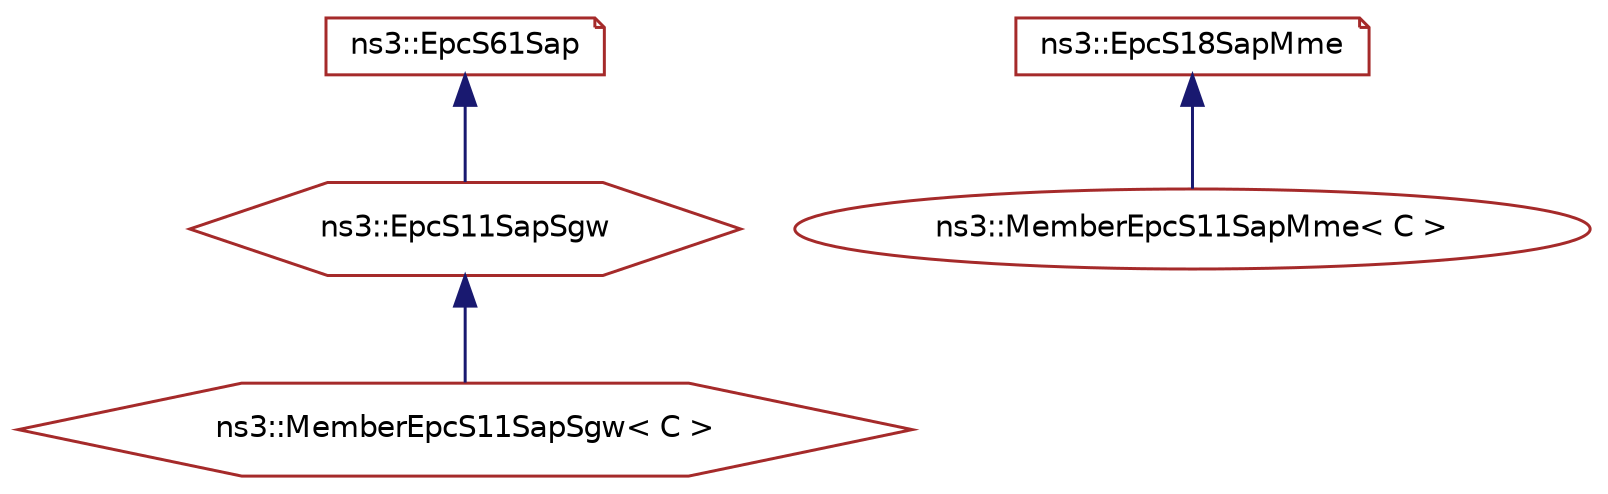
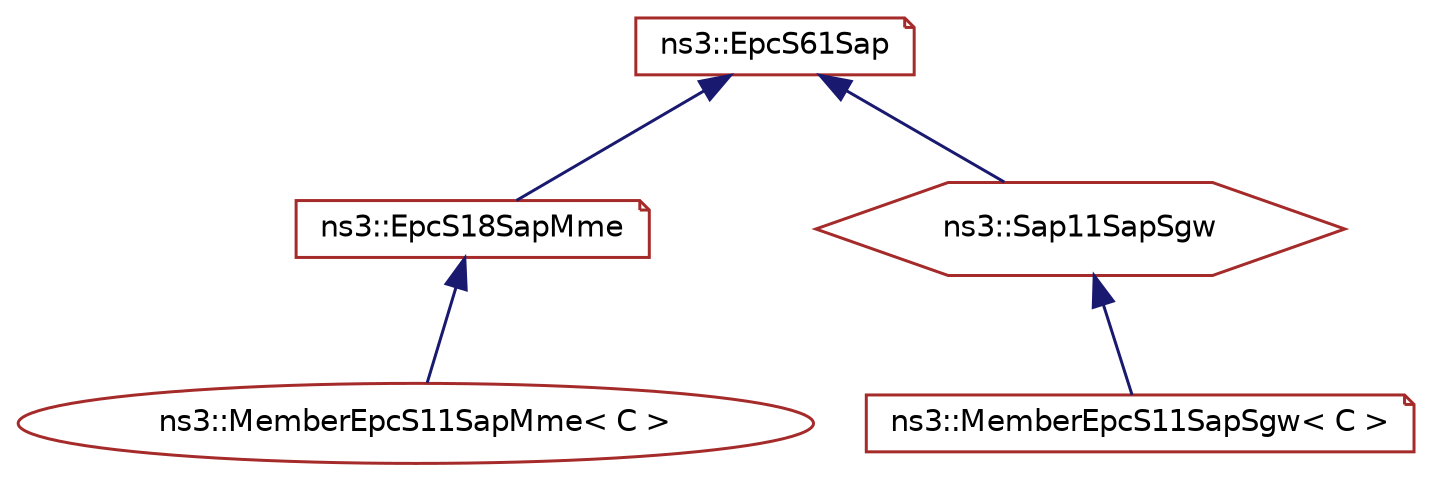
none -> (610, 146)
(465, 229) -> (1080, 229)
(465, 430) -> (1140, 423)
